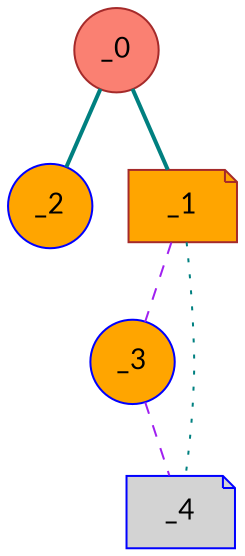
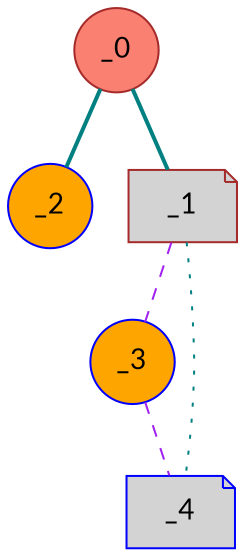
(183, 206) -> (183, 206)
